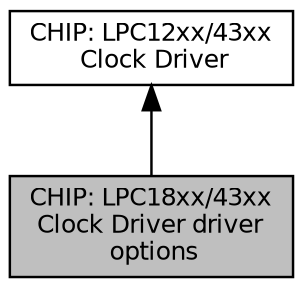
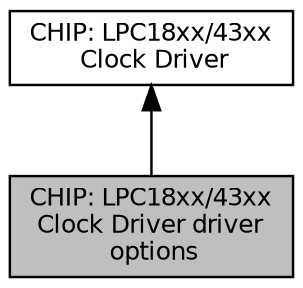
(151, 48) -> (151, 48)
